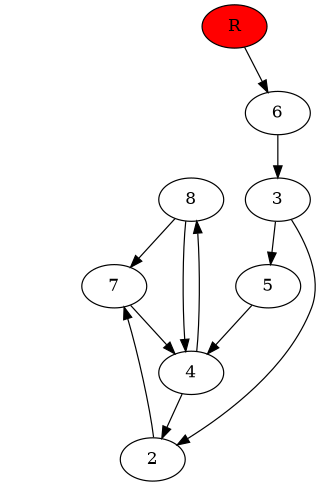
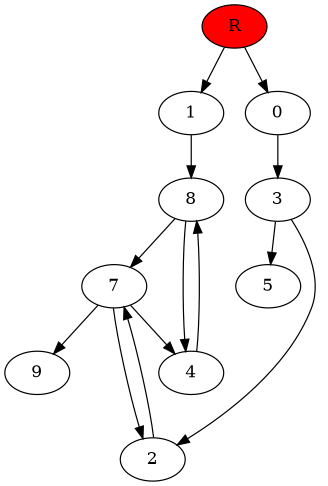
none -> (191, 113)
(278, 113) -> (278, 113)
(234, 325) -> none
none -> (37, 373)
(174, 411) -> (124, 368)
